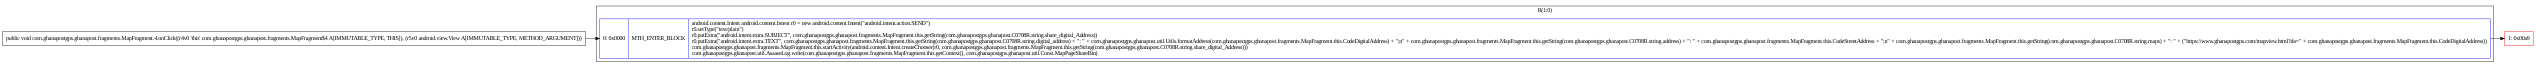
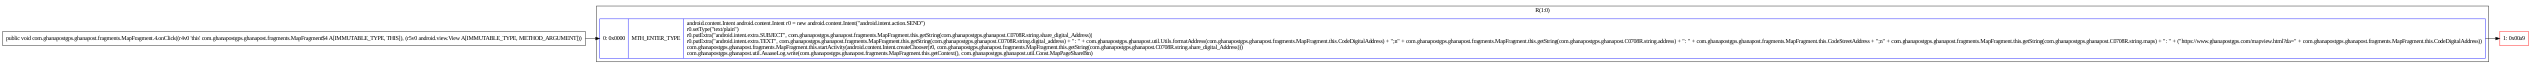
(658, 38) -> (656, 38)
